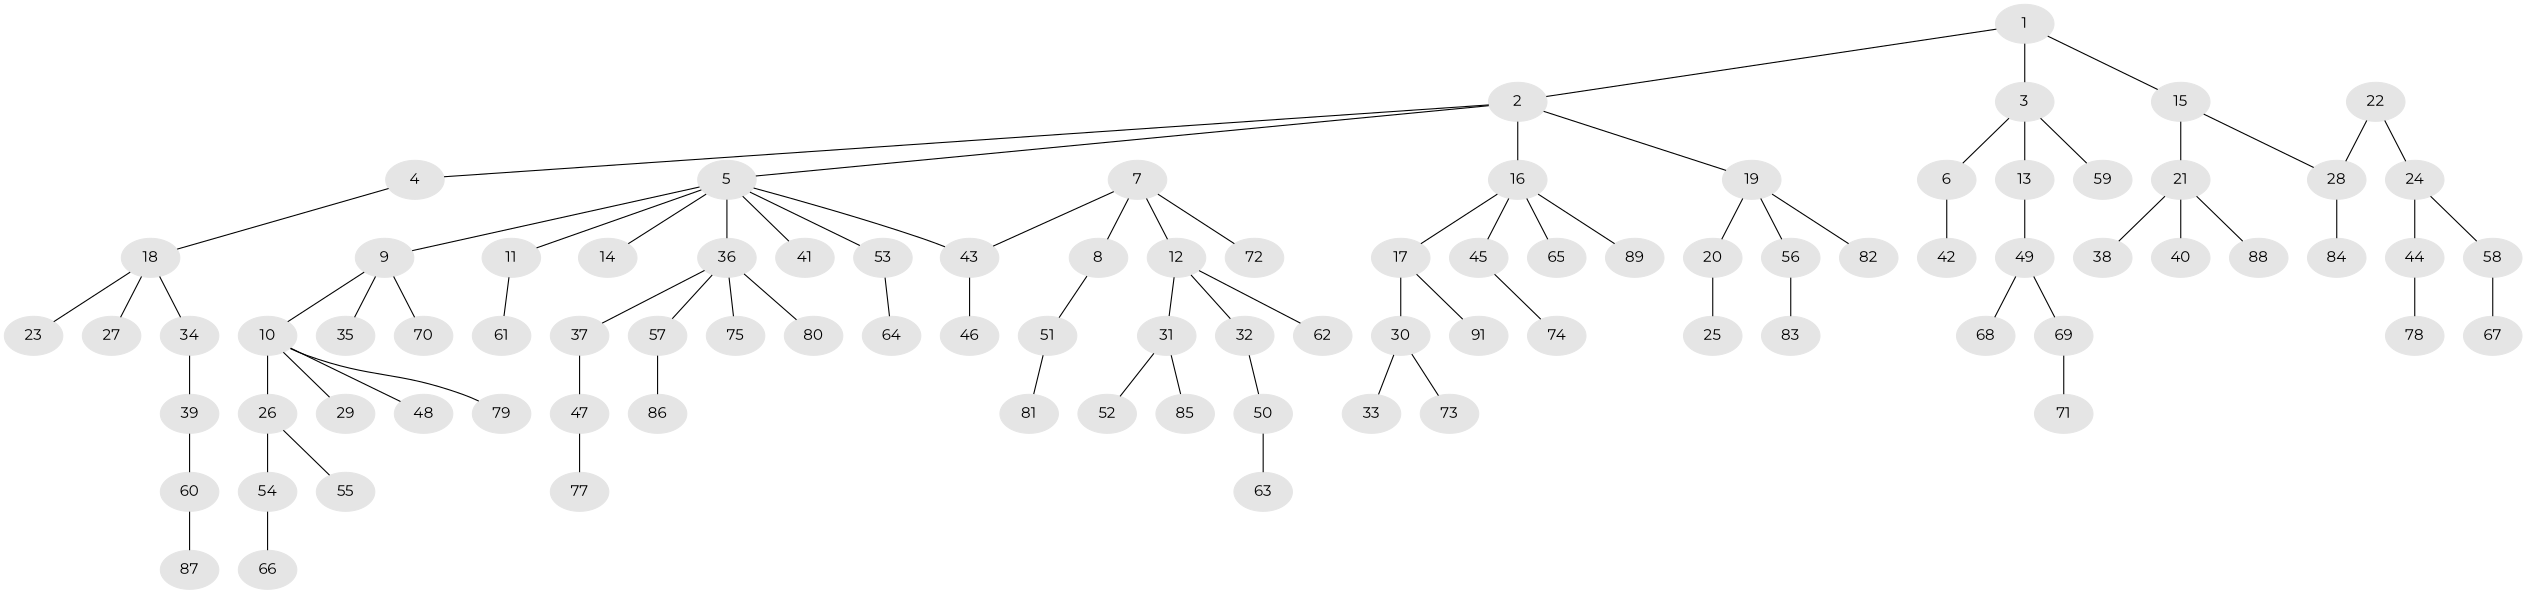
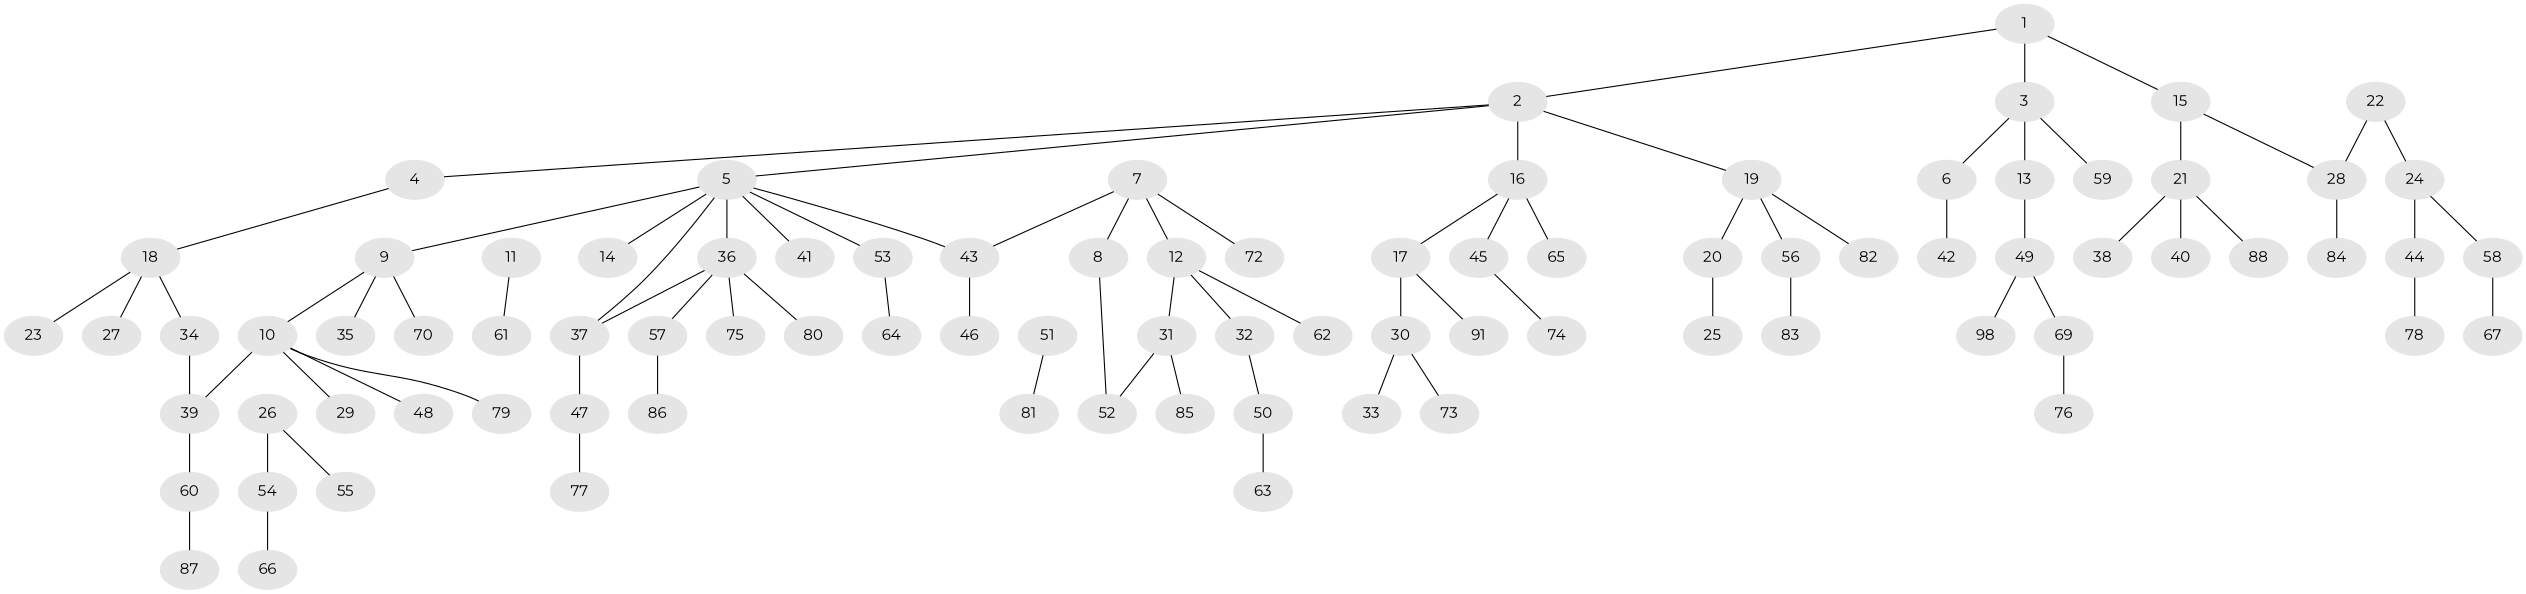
(619, 219) -> (660, 263)
(1635, 258) -> none
(1073, 297) -> (1103, 336)
(1986, 336) -> (1986, 336)
(268, 375) -> (229, 375)
(2064, 414) -> (2064, 414)
